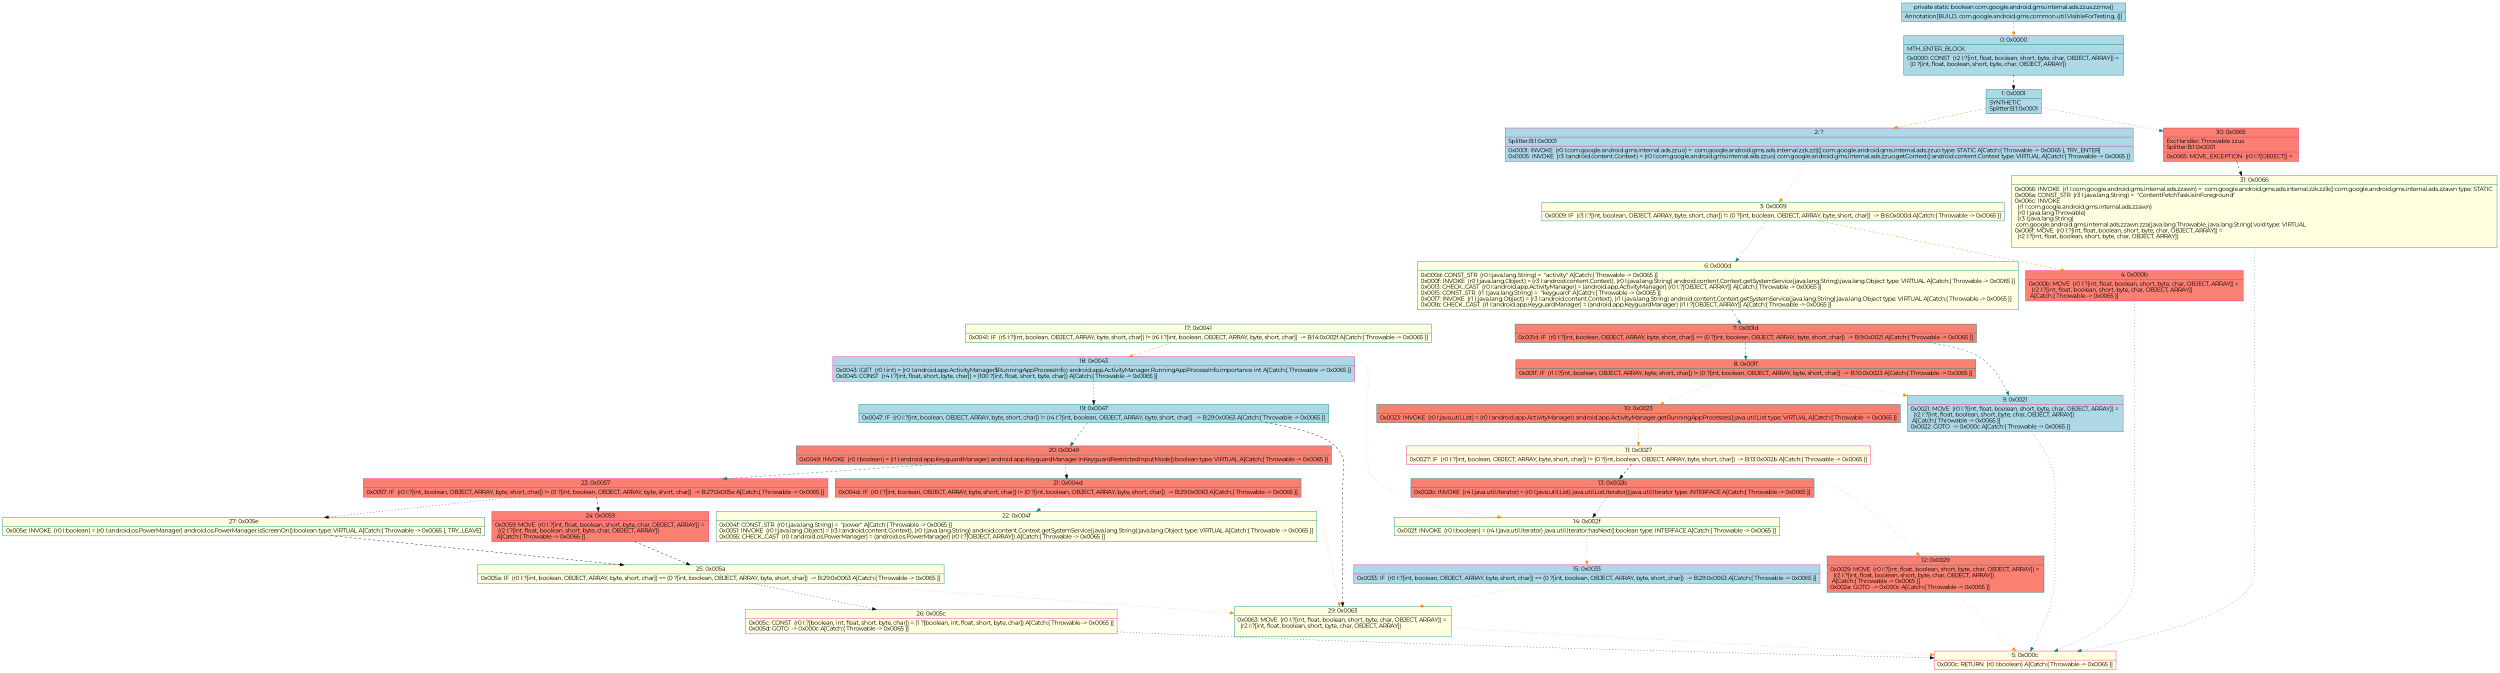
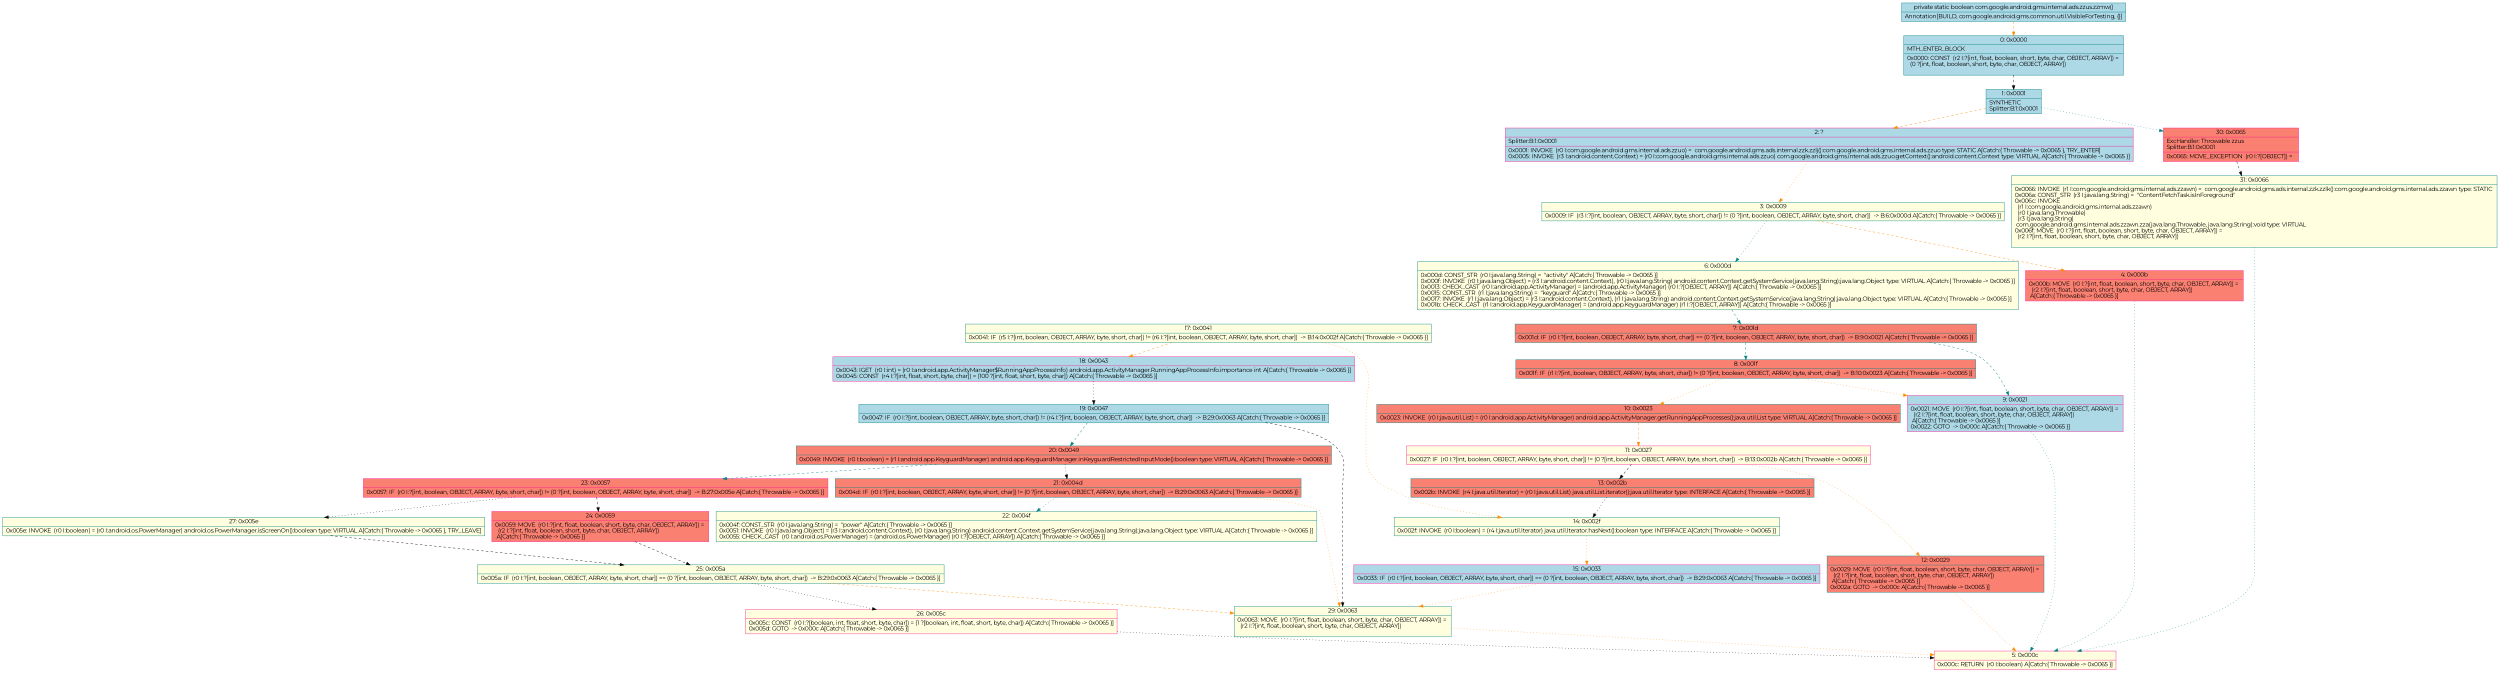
(1029, 598) -> (1029, 598)
